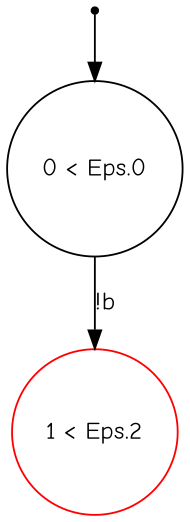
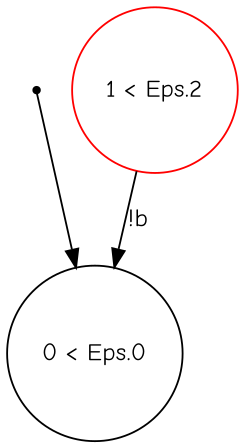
(95, 293) -> (128, 210)
